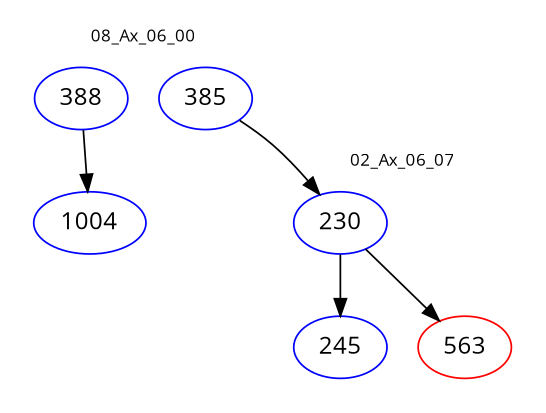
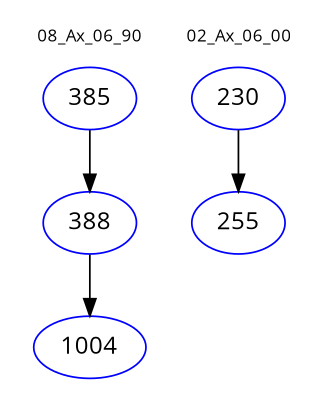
(143, 37) -> (90, 37)
(291, 162) -> (90, 152)
(403, 162) -> (239, 37)
(340, 347) -> (238, 223)
(465, 347) -> none
